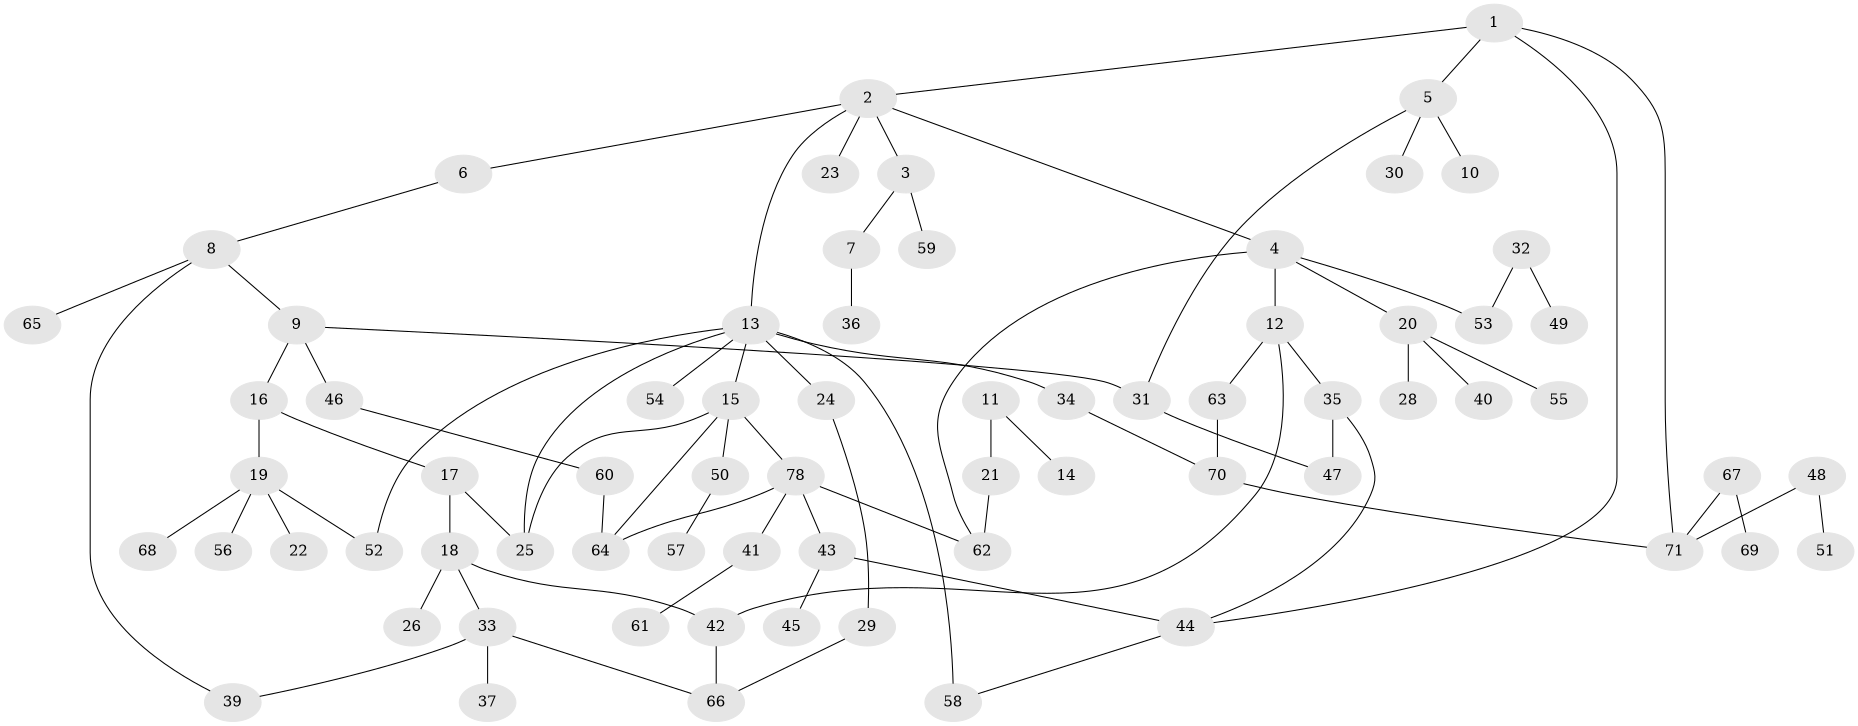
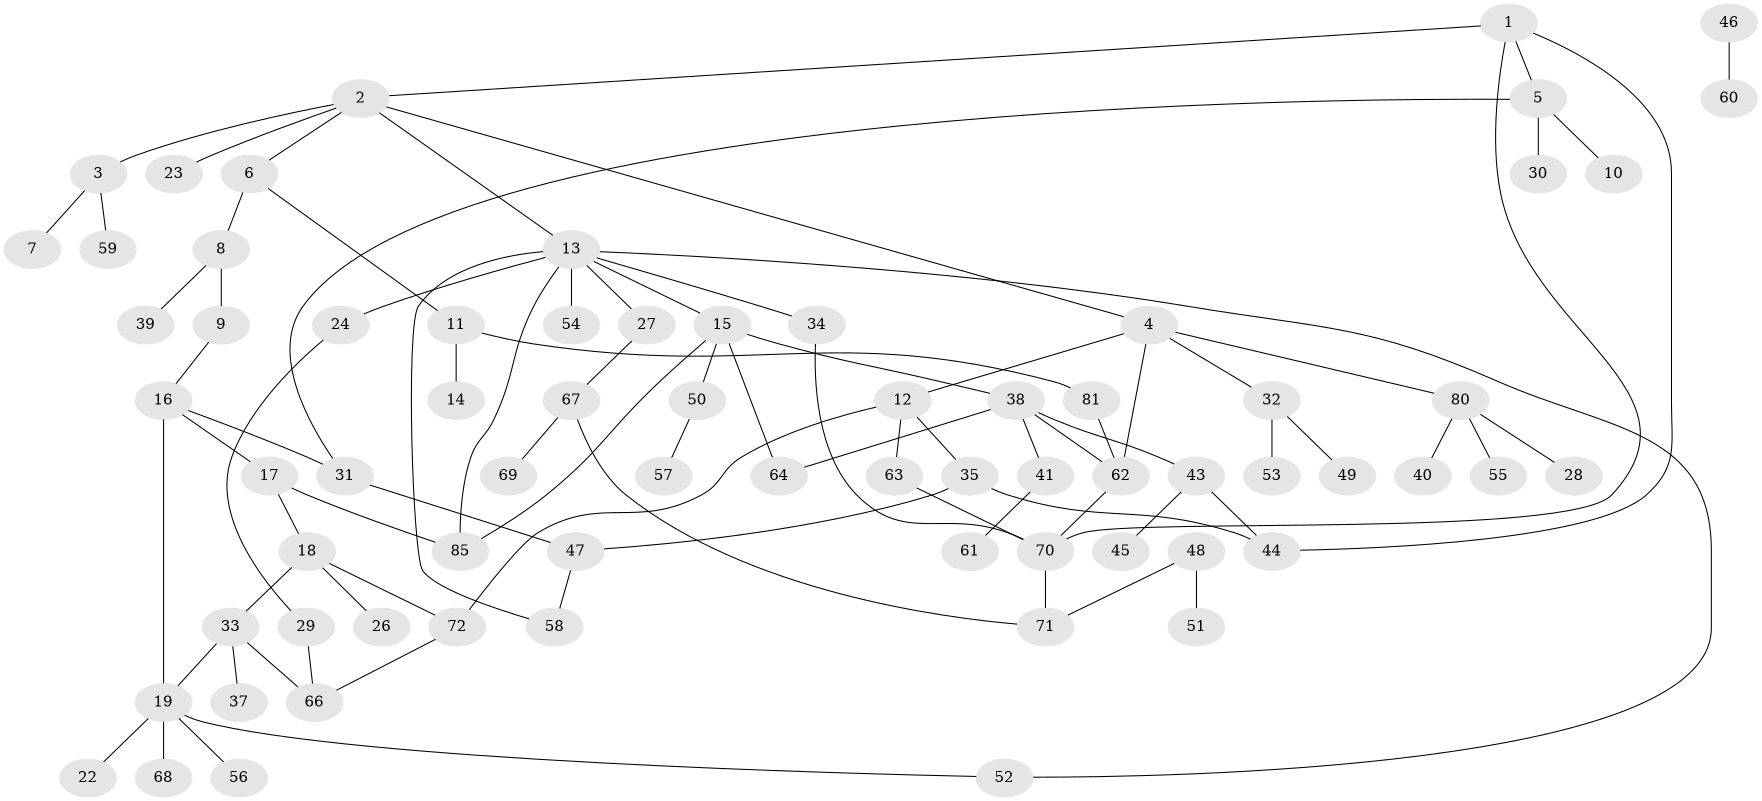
(1665, 240) -> (1590, 504)
none -> (353, 250)
(1382, 283) -> (1211, 363)
(33, 325) -> none
none -> (647, 325)
(851, 325) -> none
(1408, 325) -> (1461, 401)
(704, 348) -> (256, 436)
(316, 363) -> none
(796, 476) -> (1016, 401)
(991, 476) -> (1092, 401)
(603, 514) -> none
none -> (1080, 517)
(525, 552) -> (460, 552)
(716, 627) -> (457, 627)
(1069, 665) -> (565, 589)
(364, 672) -> (197, 665)
